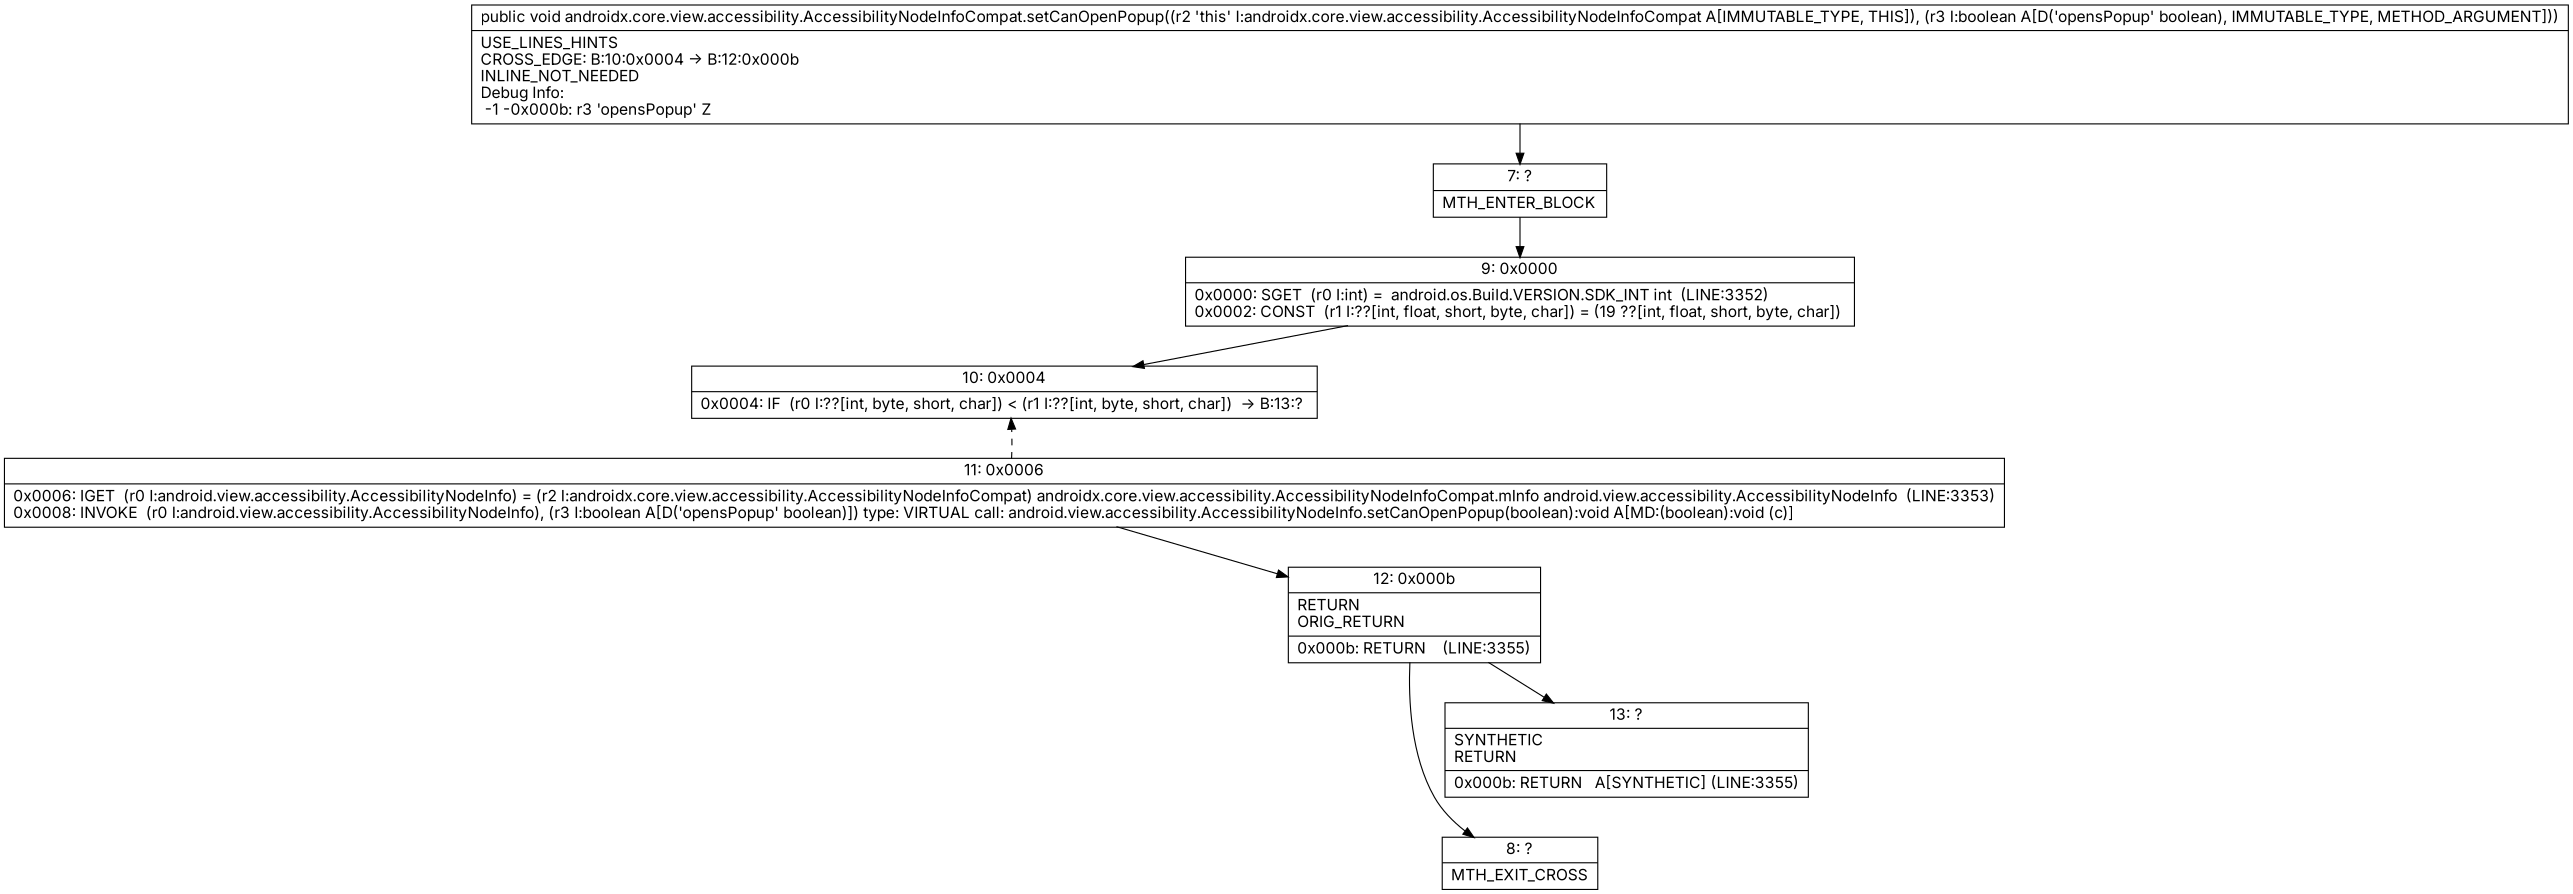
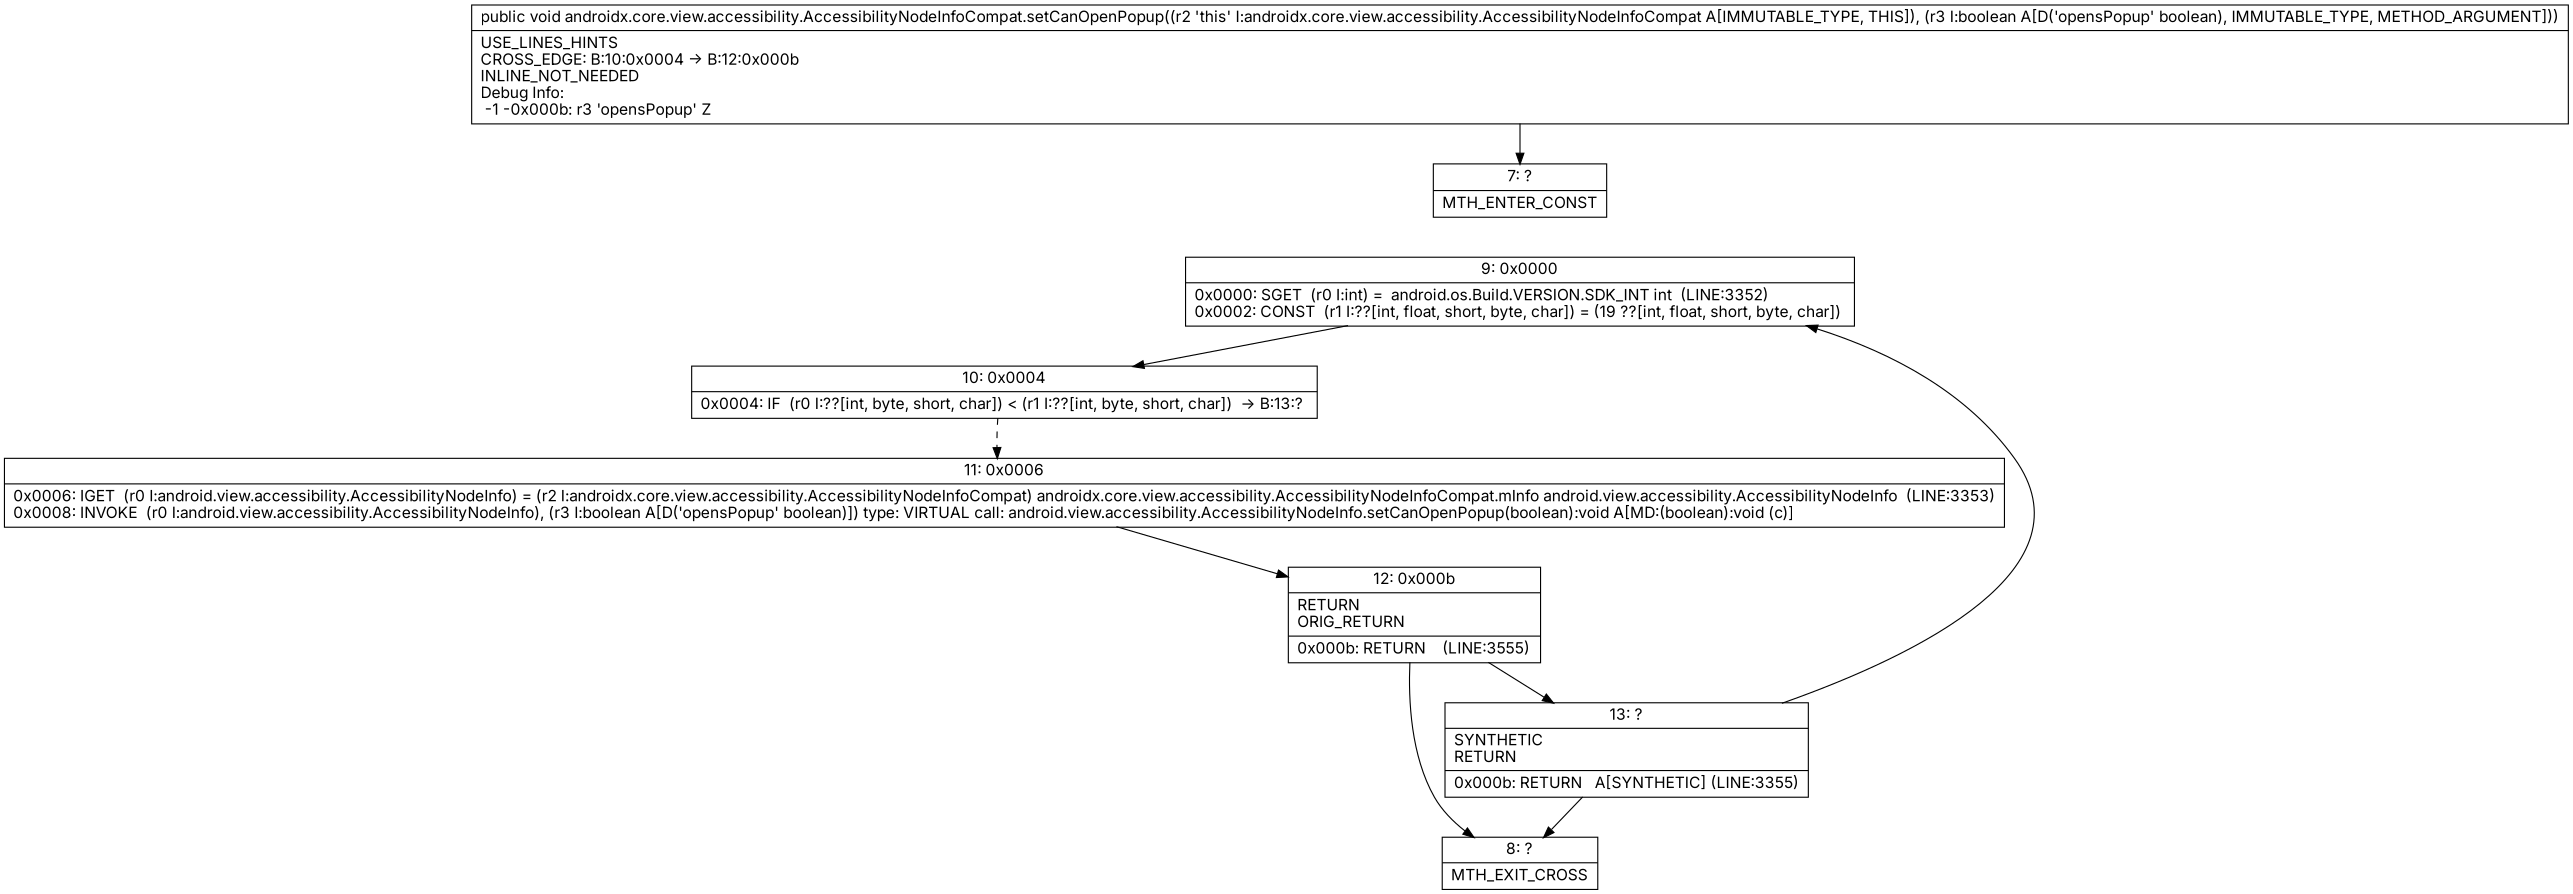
(1519, 203) -> (1520, 203)
(1520, 232) -> (2031, 529)
(1012, 444) -> (997, 433)
(1414, 649) -> (1414, 649)
none -> (1567, 813)
